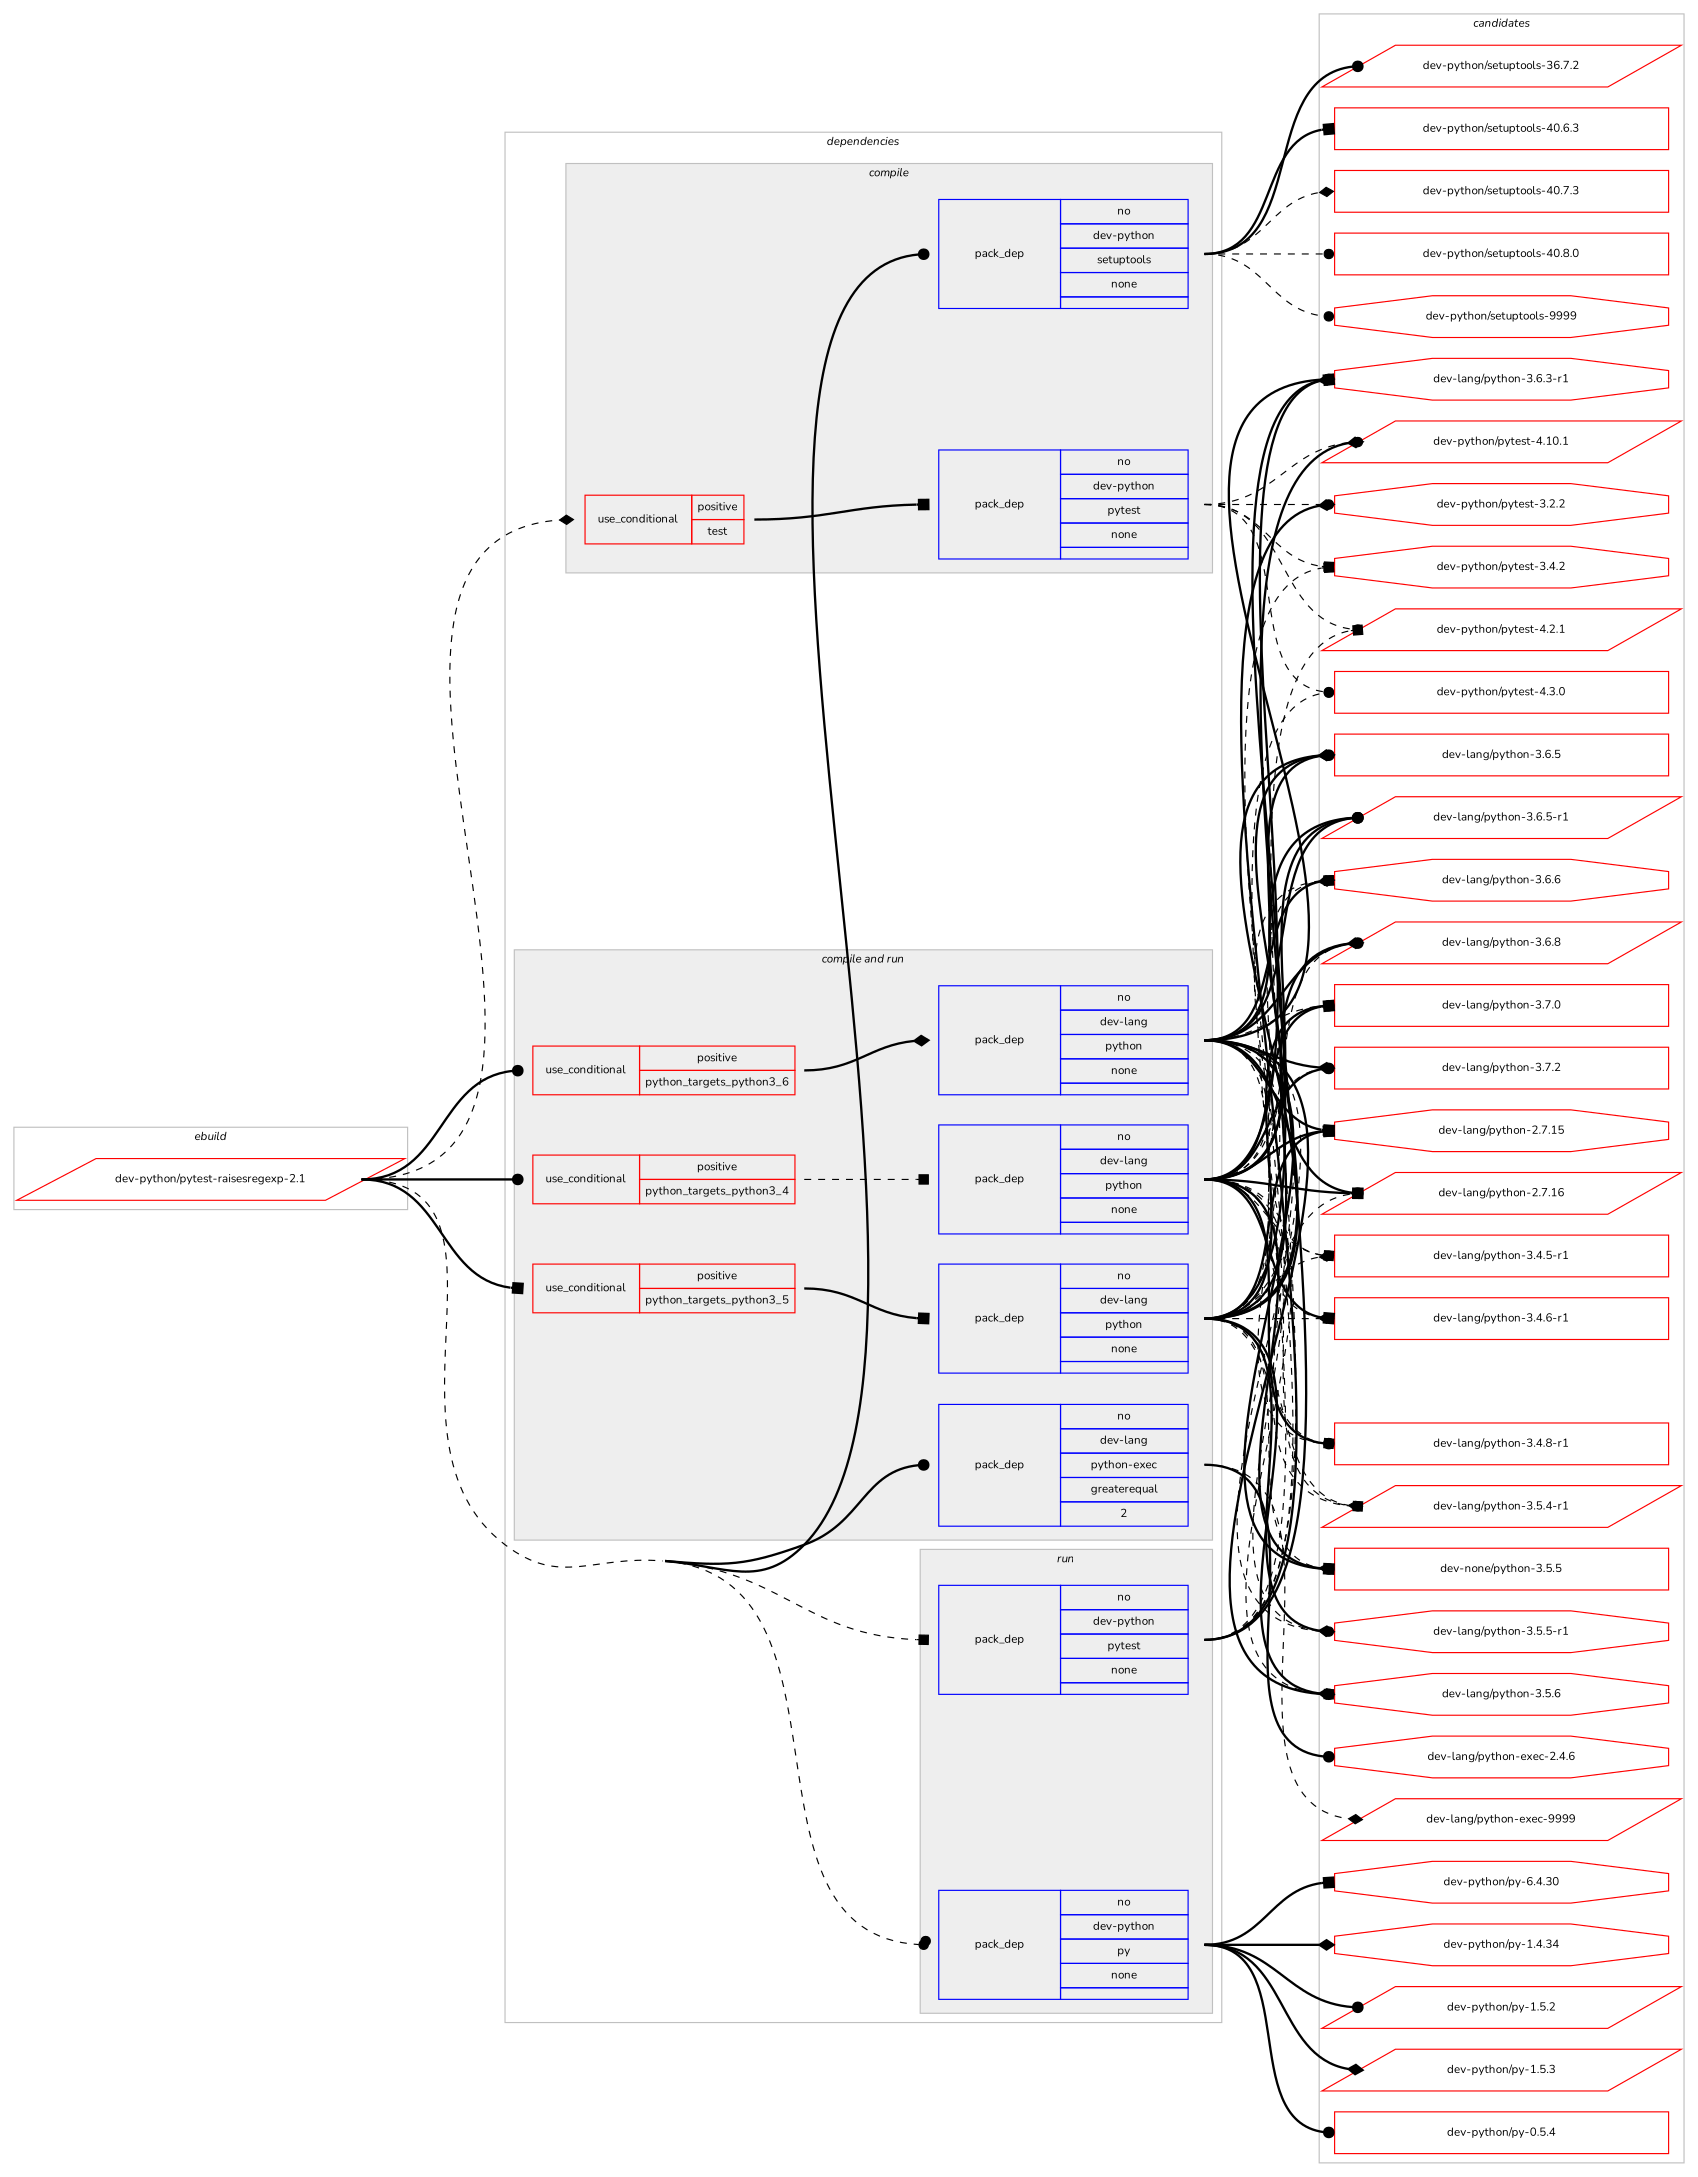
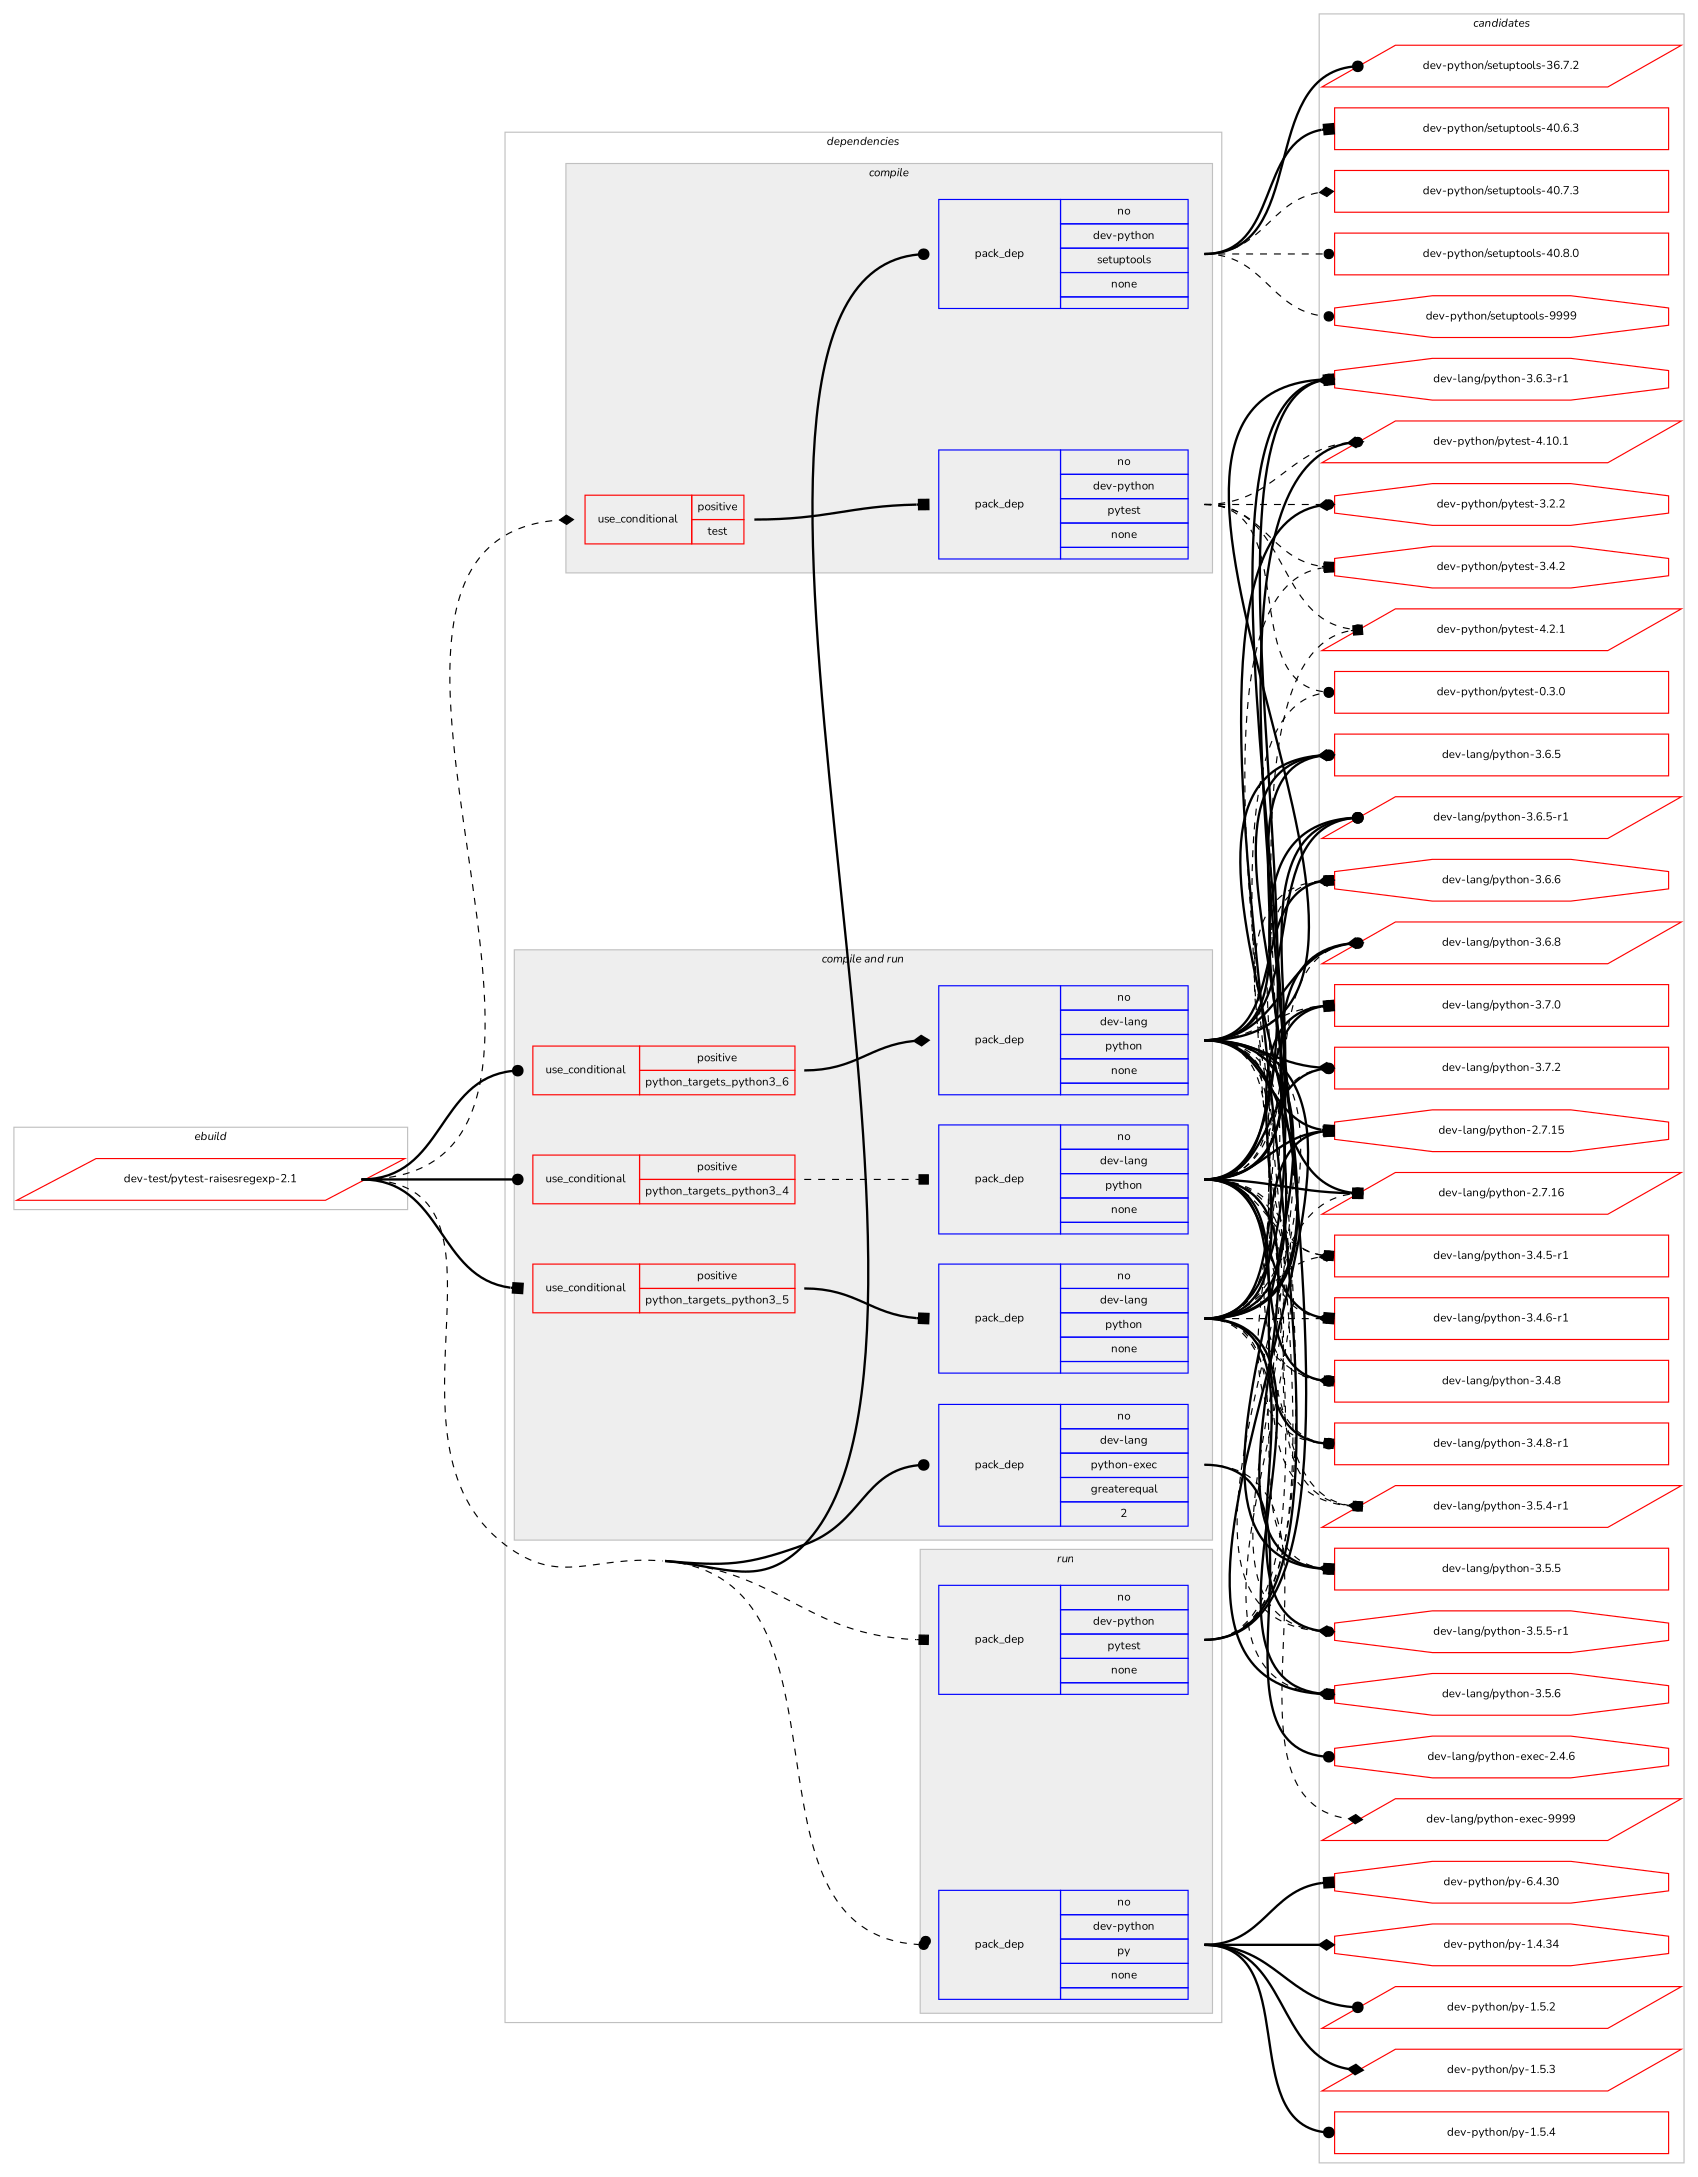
(1502, 692) -> (1502, 692)
(211, 1179) -> (211, 1179)
none -> (1502, 1381)
(1502, 1569) -> (1502, 1569)
(1502, 2133) -> (1502, 2133)
